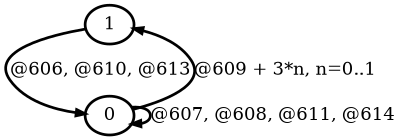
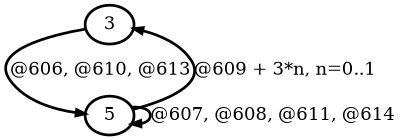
(110, 25) -> (110, 25)
(110, 116) -> (110, 116)
